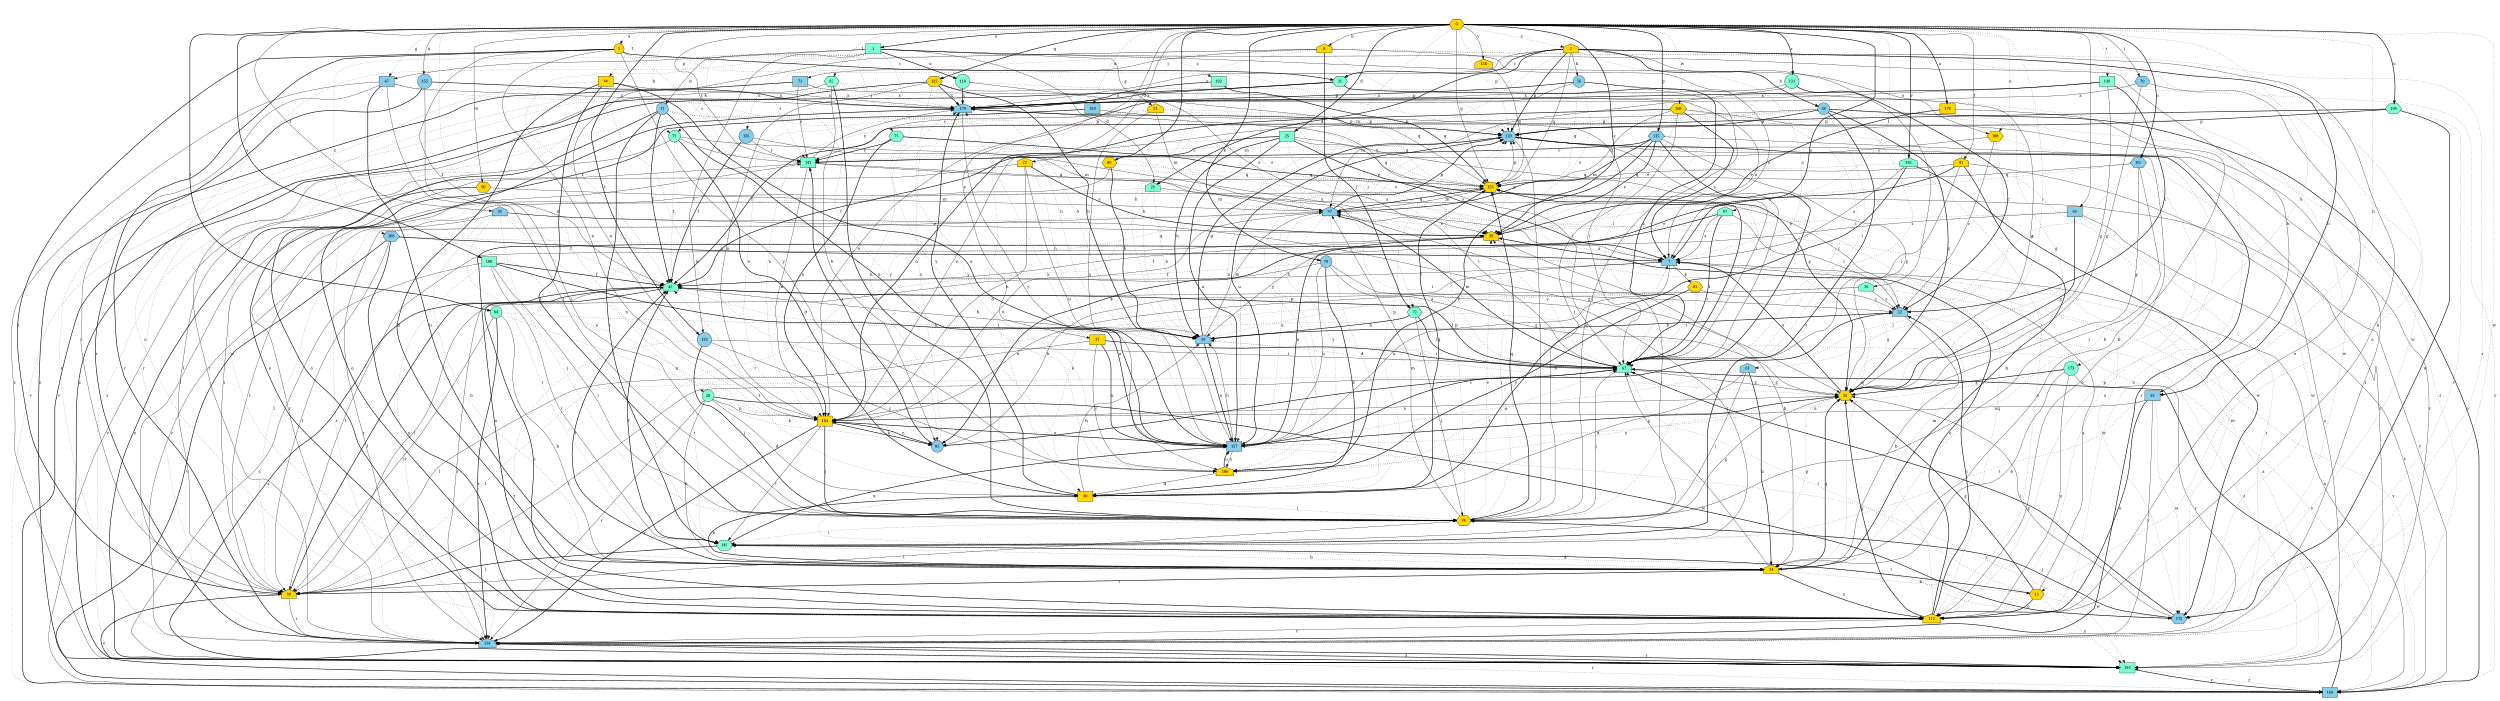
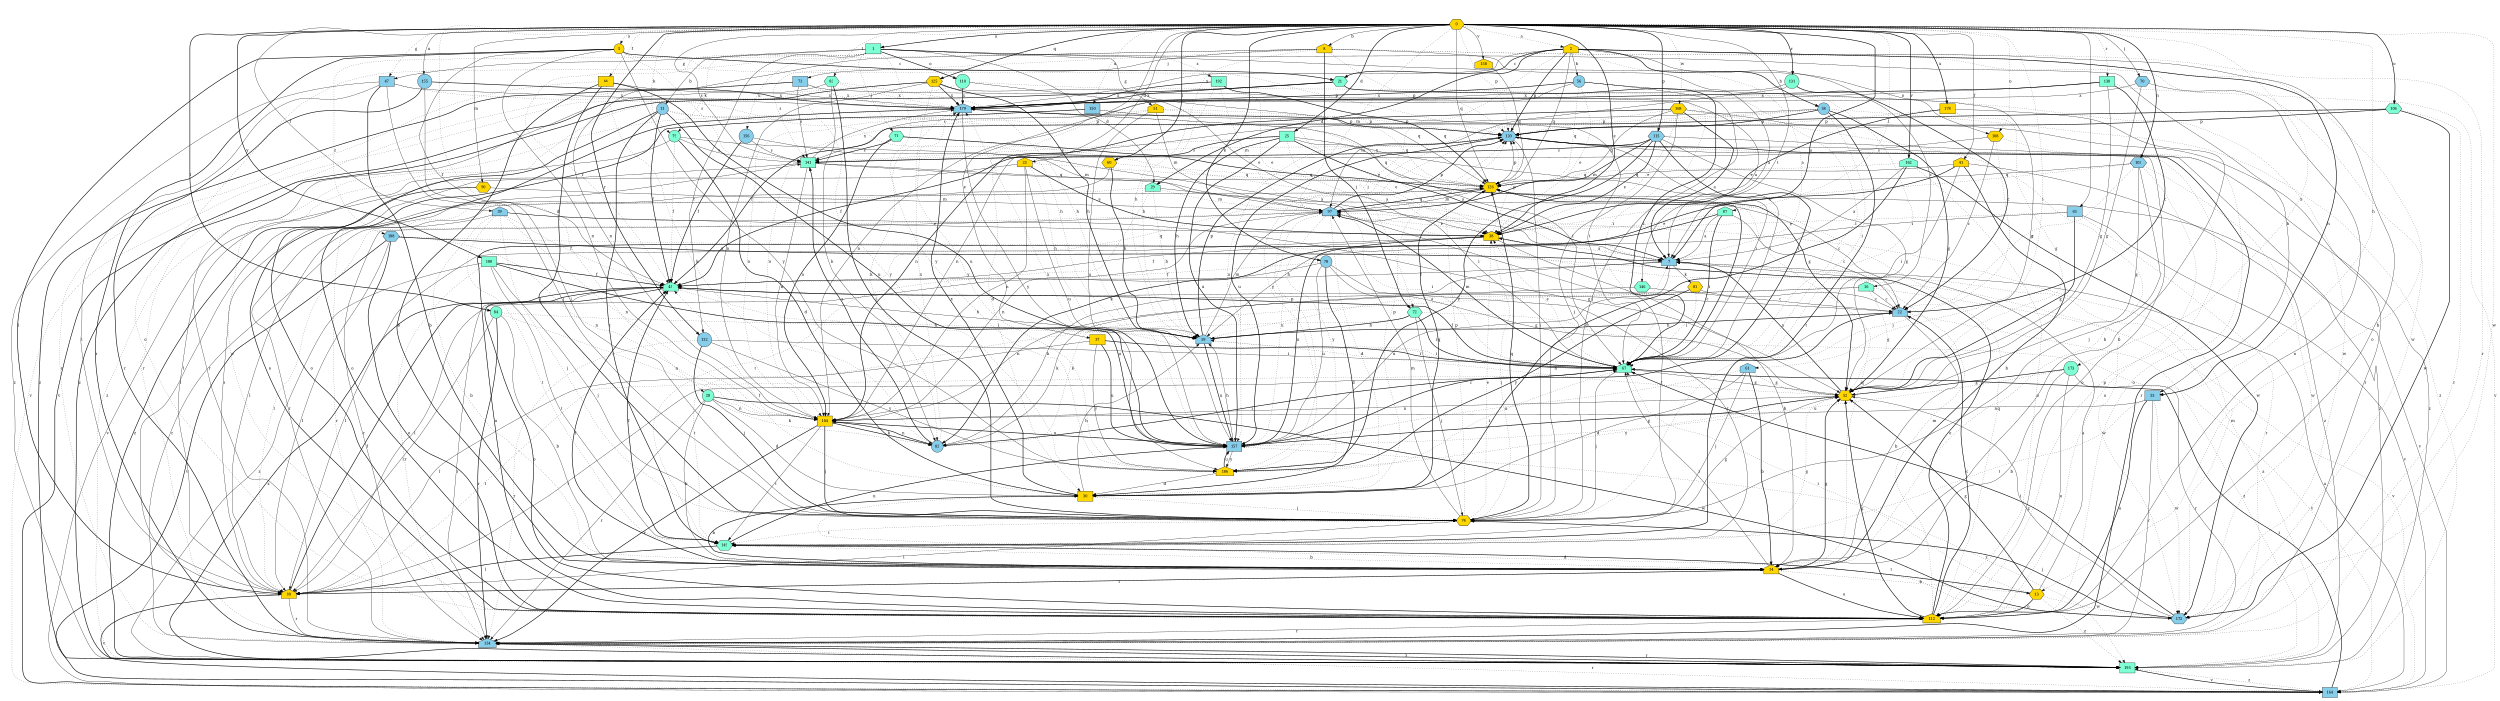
(2379, 253) -> none
none -> (1642, 287)
